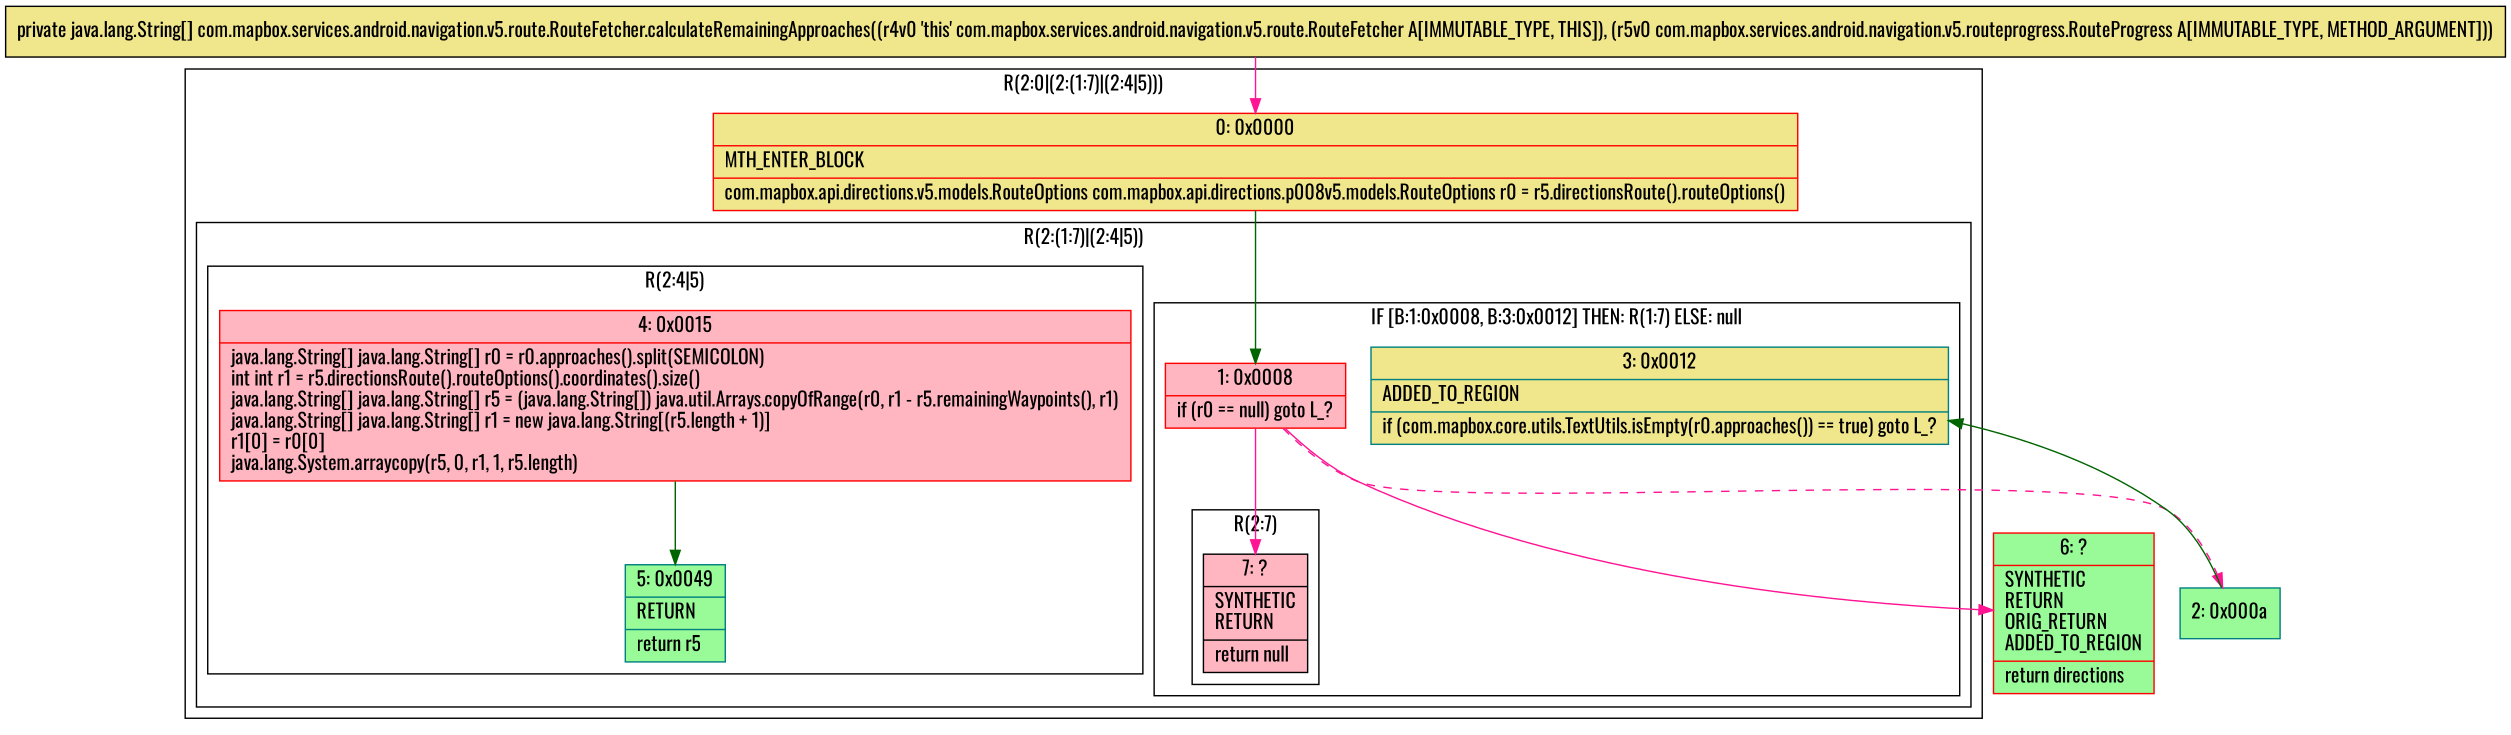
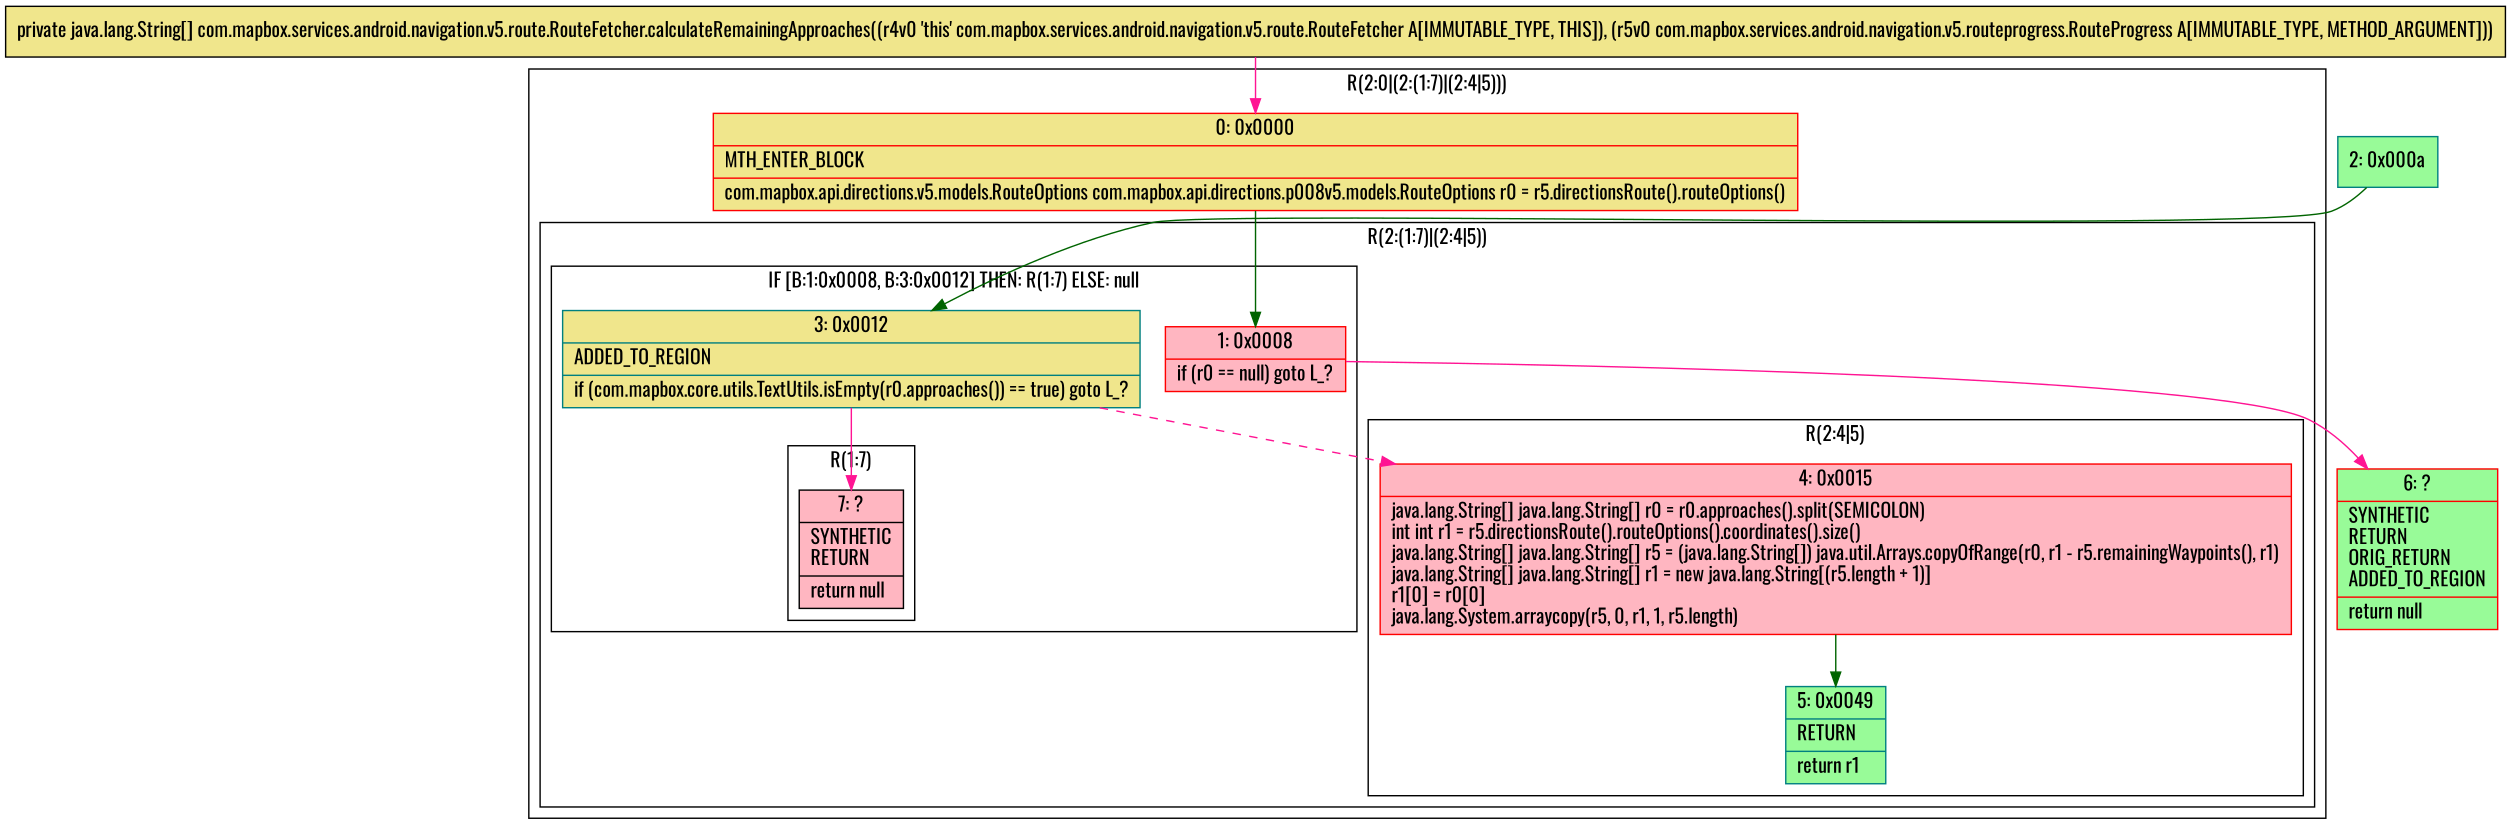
none -> (1240, 435)
(1256, 484) -> (851, 436)
(1758, 491) -> none
(1256, 526) -> (851, 462)
(669, 645) -> (1829, 767)
(2065, 677) -> (2386, 613)
